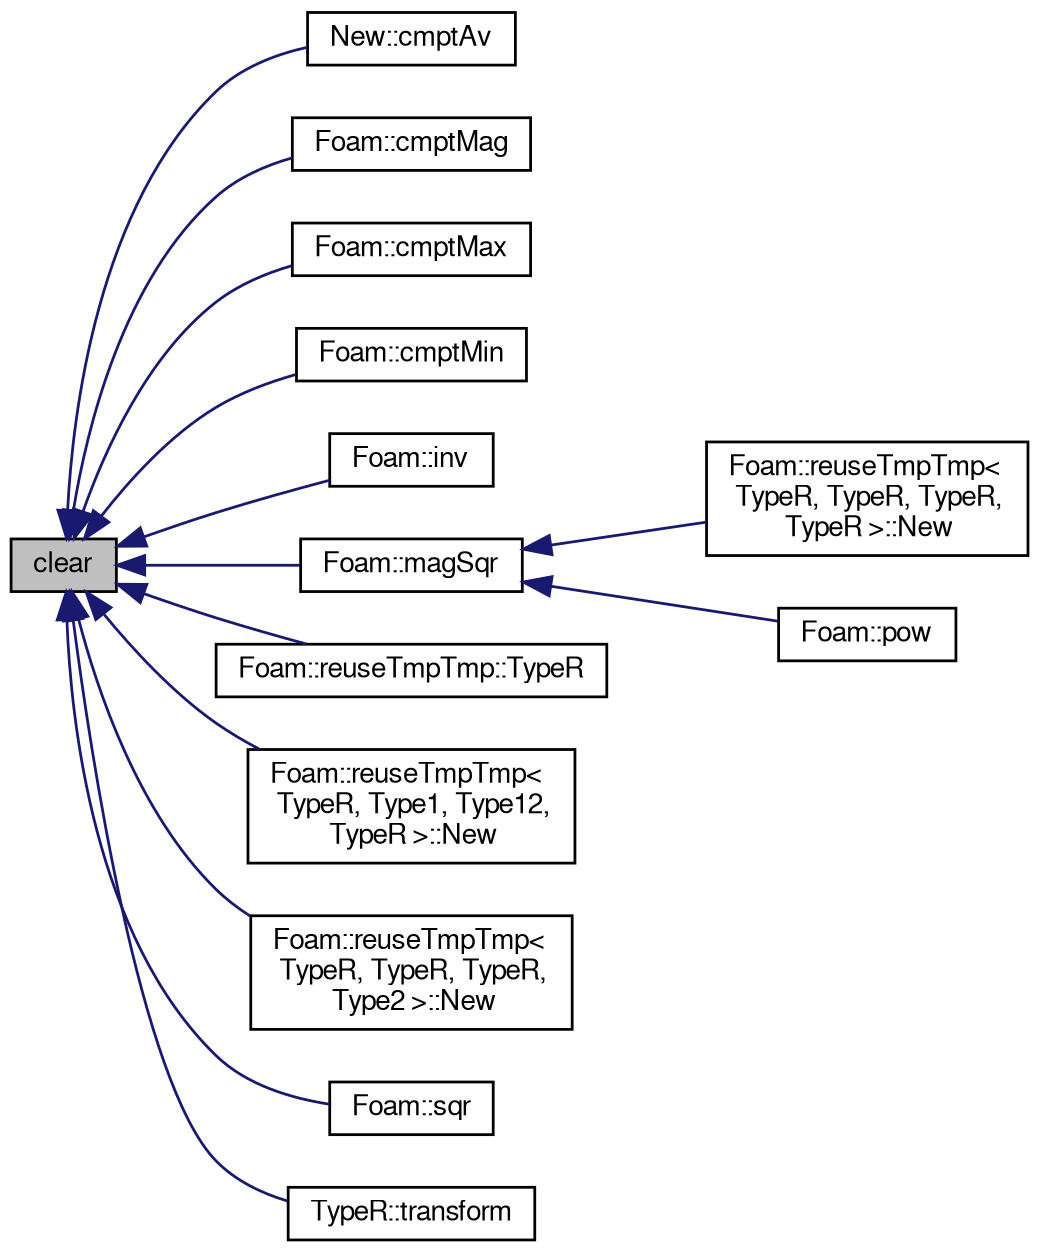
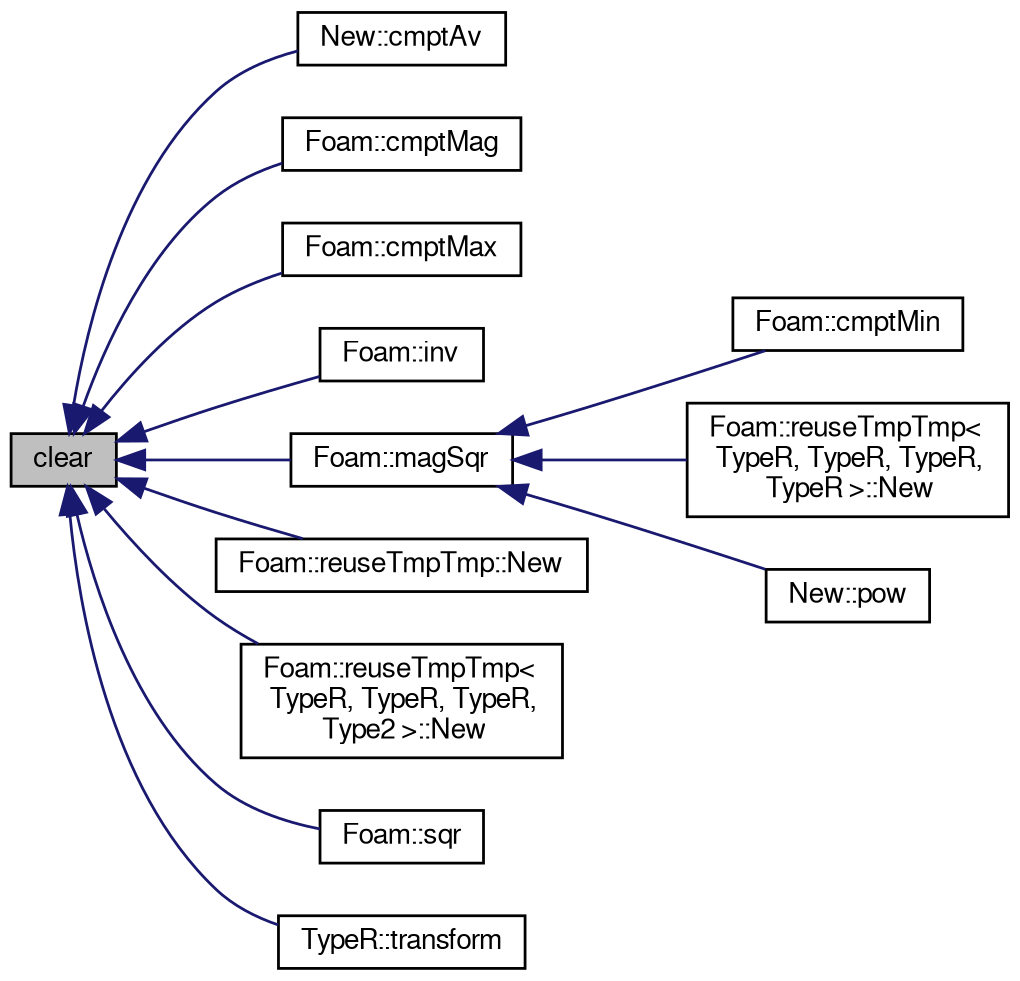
(186, 428) -> (646, 389)
(867, 635) -> (848, 596)
(411, 671) -> (402, 565)
(411, 806) -> none
